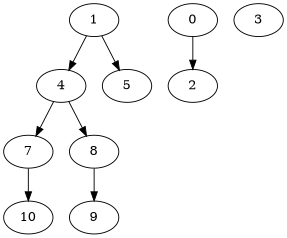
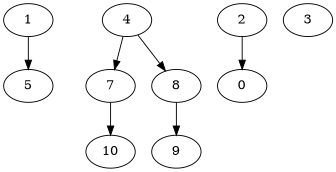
(80, 49) -> none
(193, 49) -> (242, 49)
